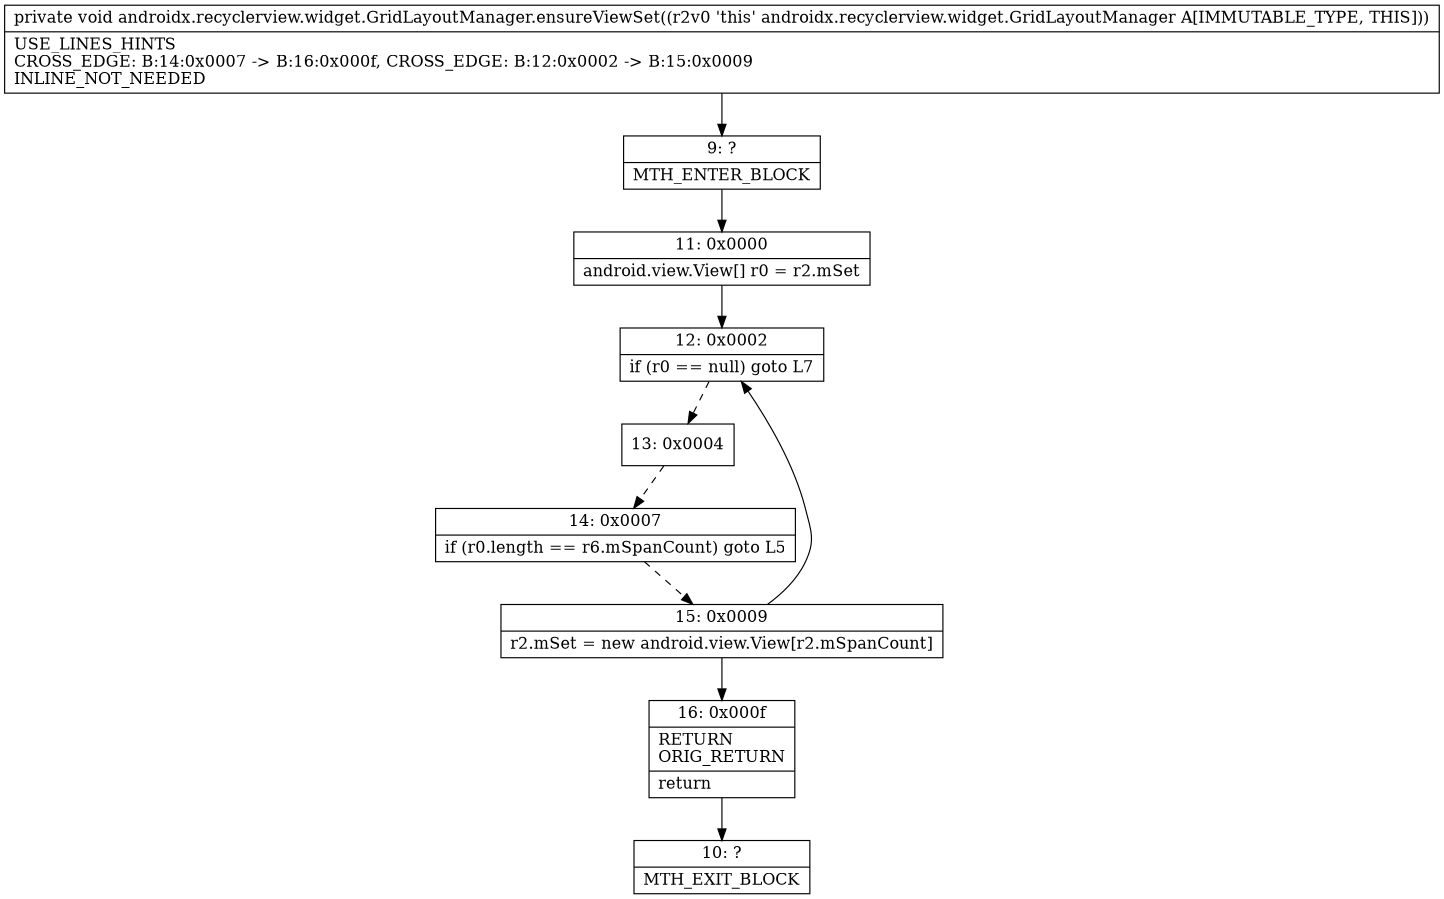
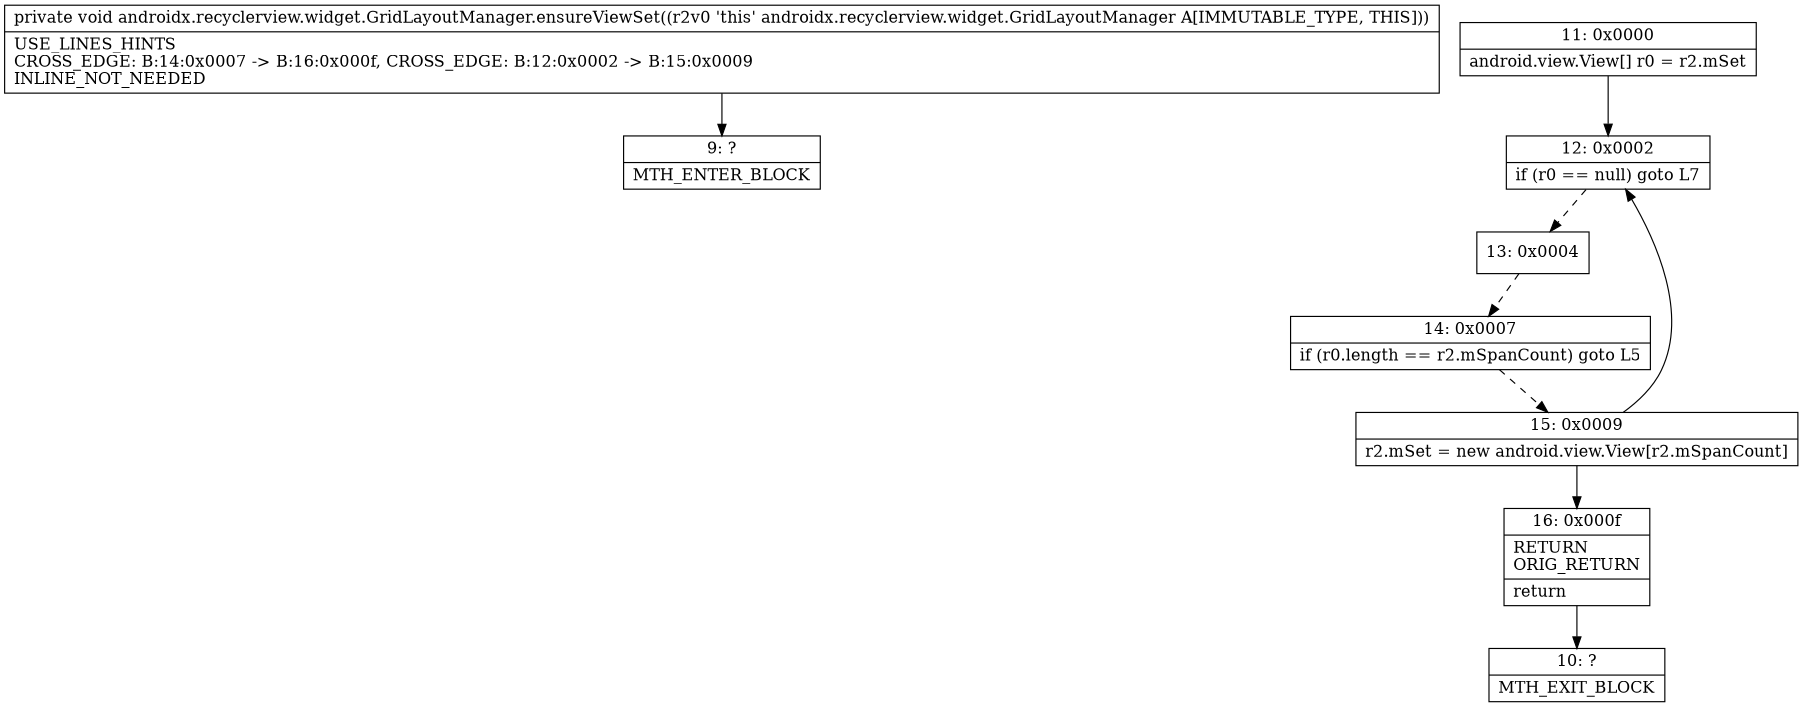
(722, 205) -> none
(615, 548) -> (1470, 356)
